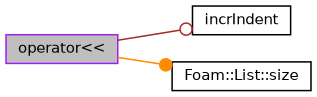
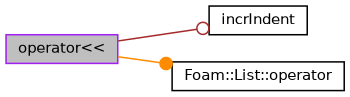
(242, 76) -> (258, 76)
